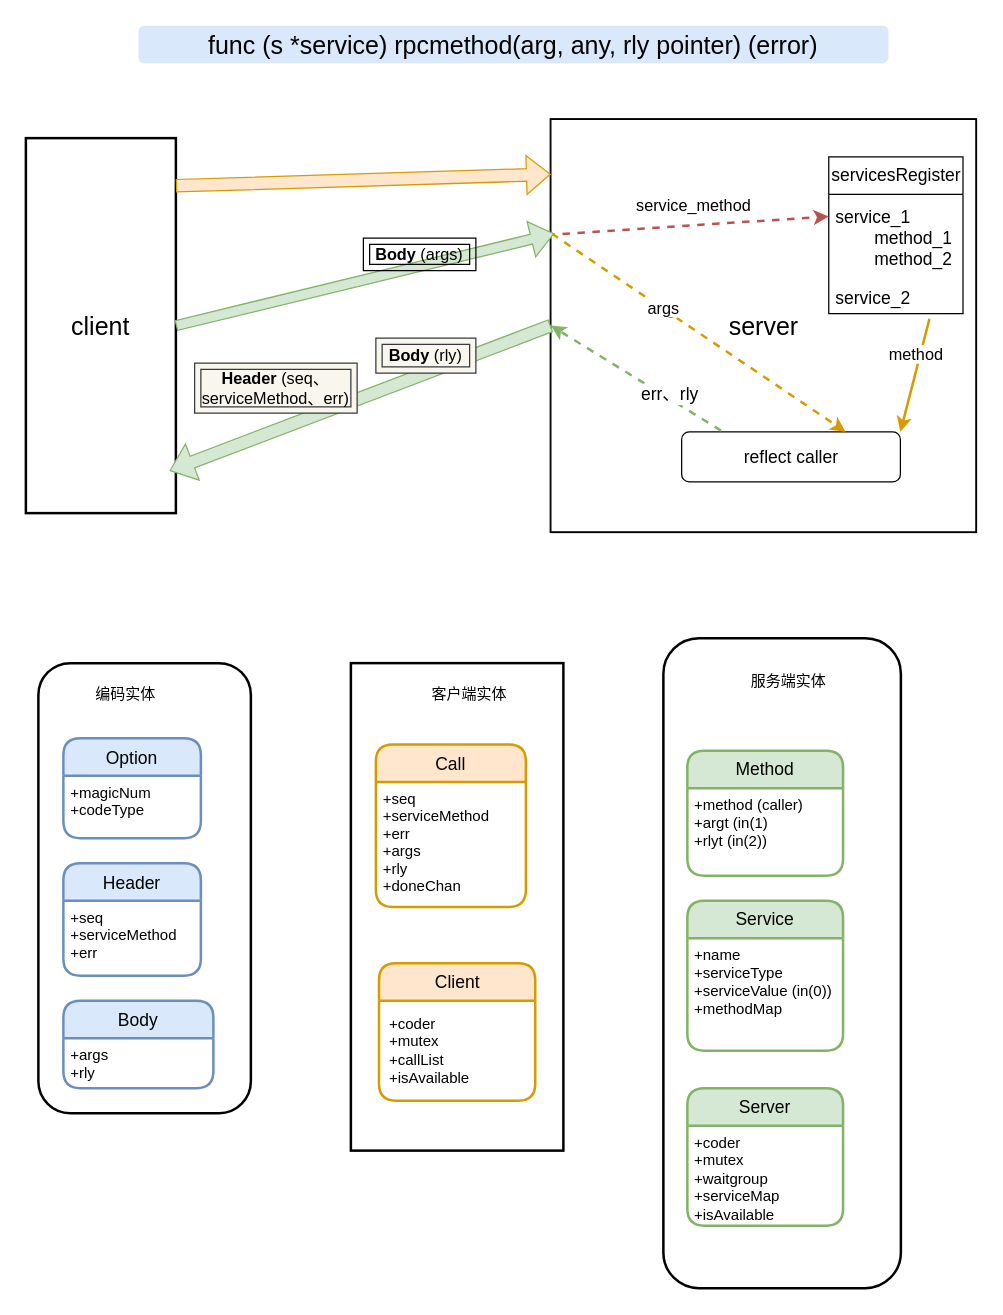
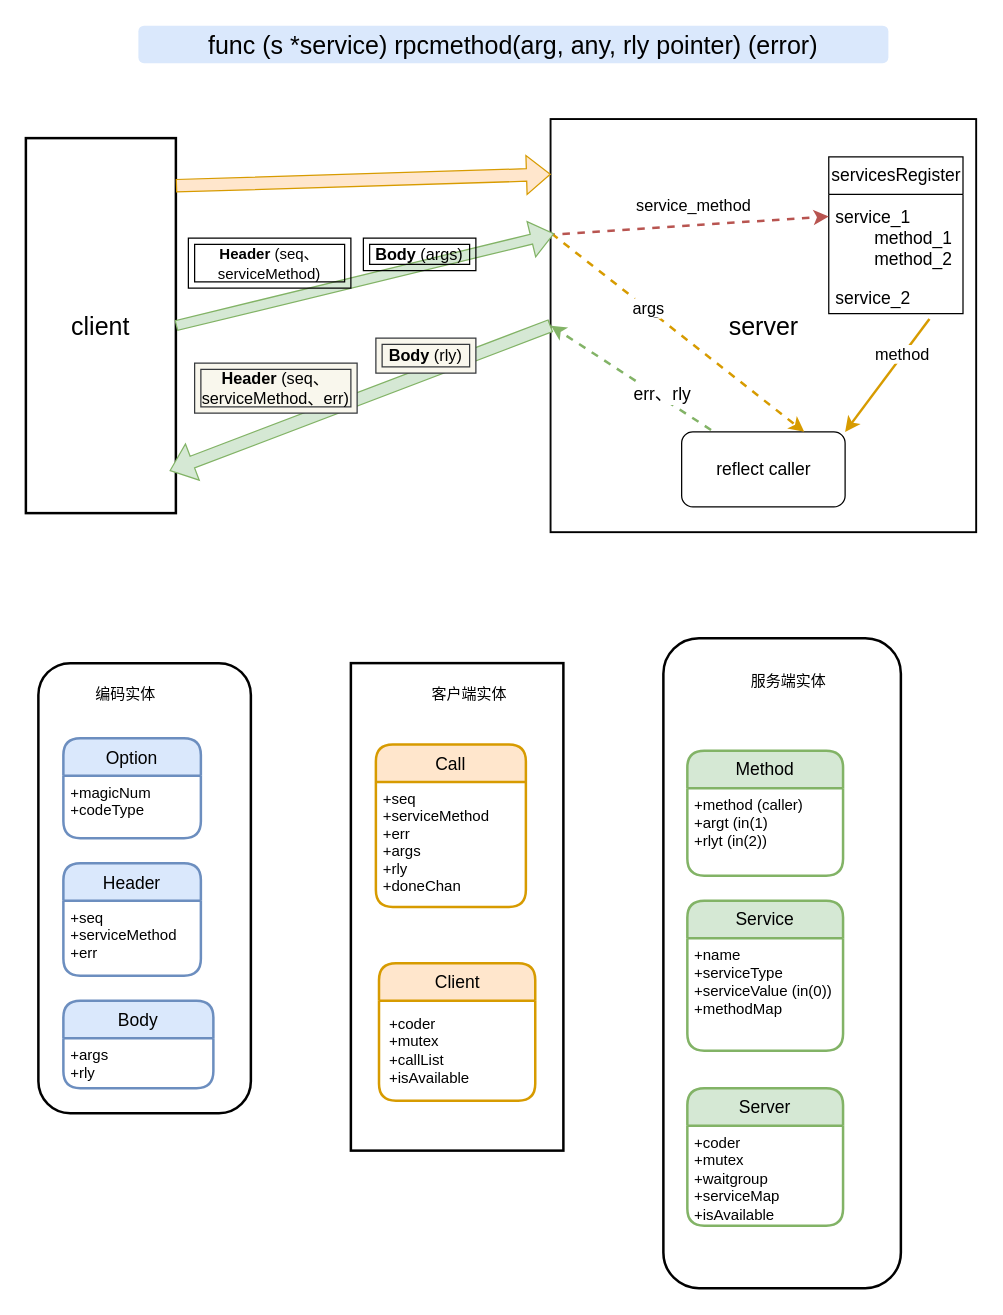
none -> (269, 263)
(791, 457) -> (763, 469)
